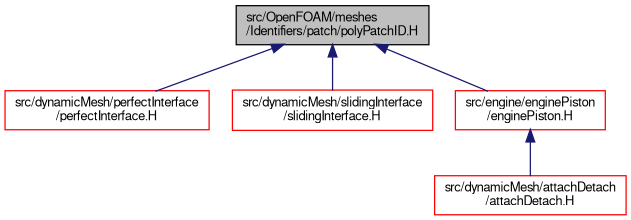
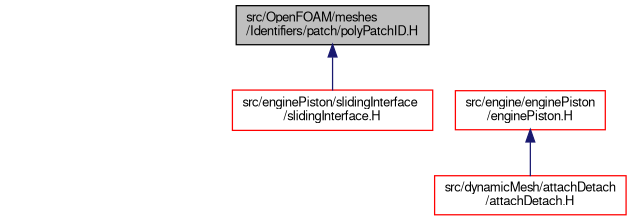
(437, 70) -> none
(107, 110) -> none
(333, 110) -> (333, 110)
